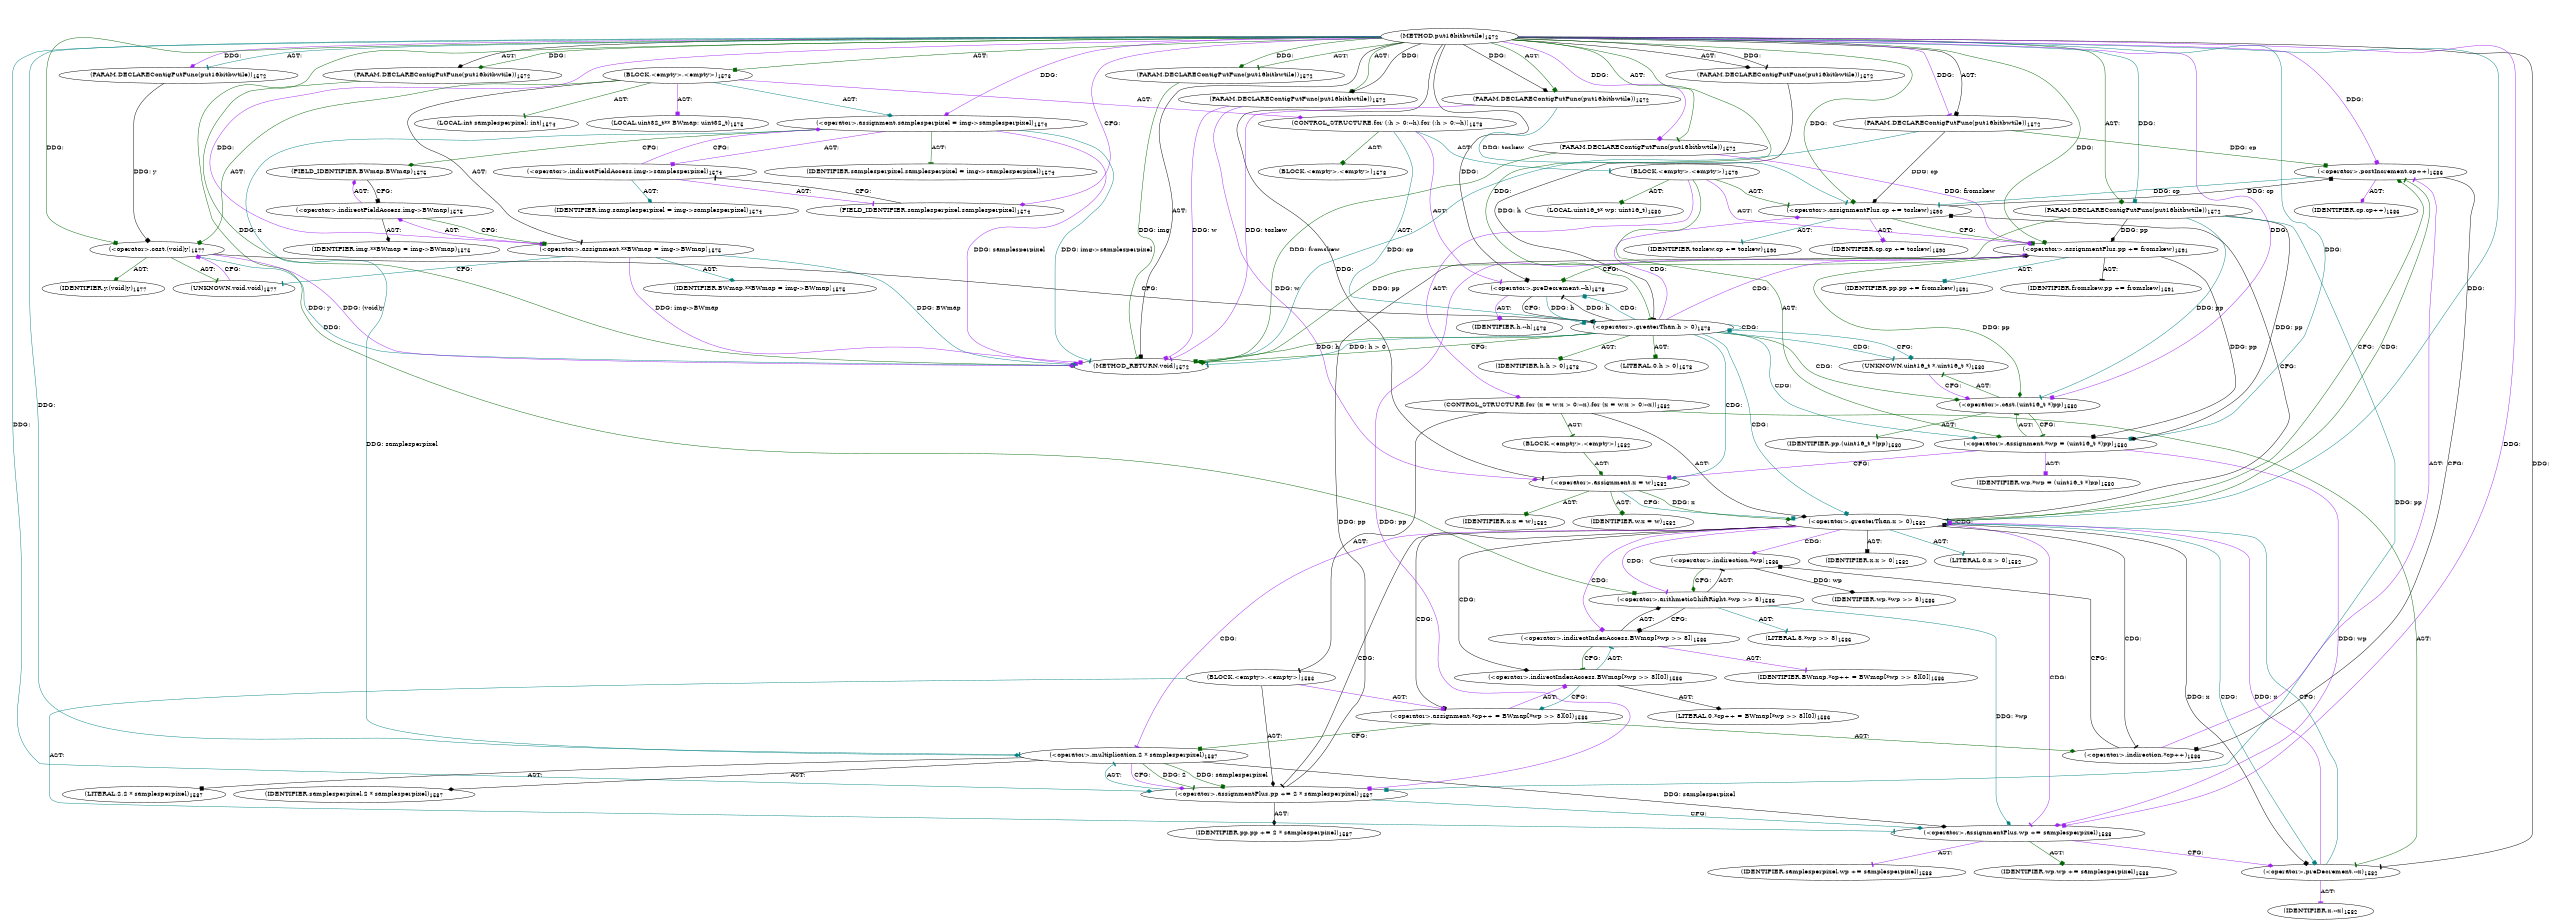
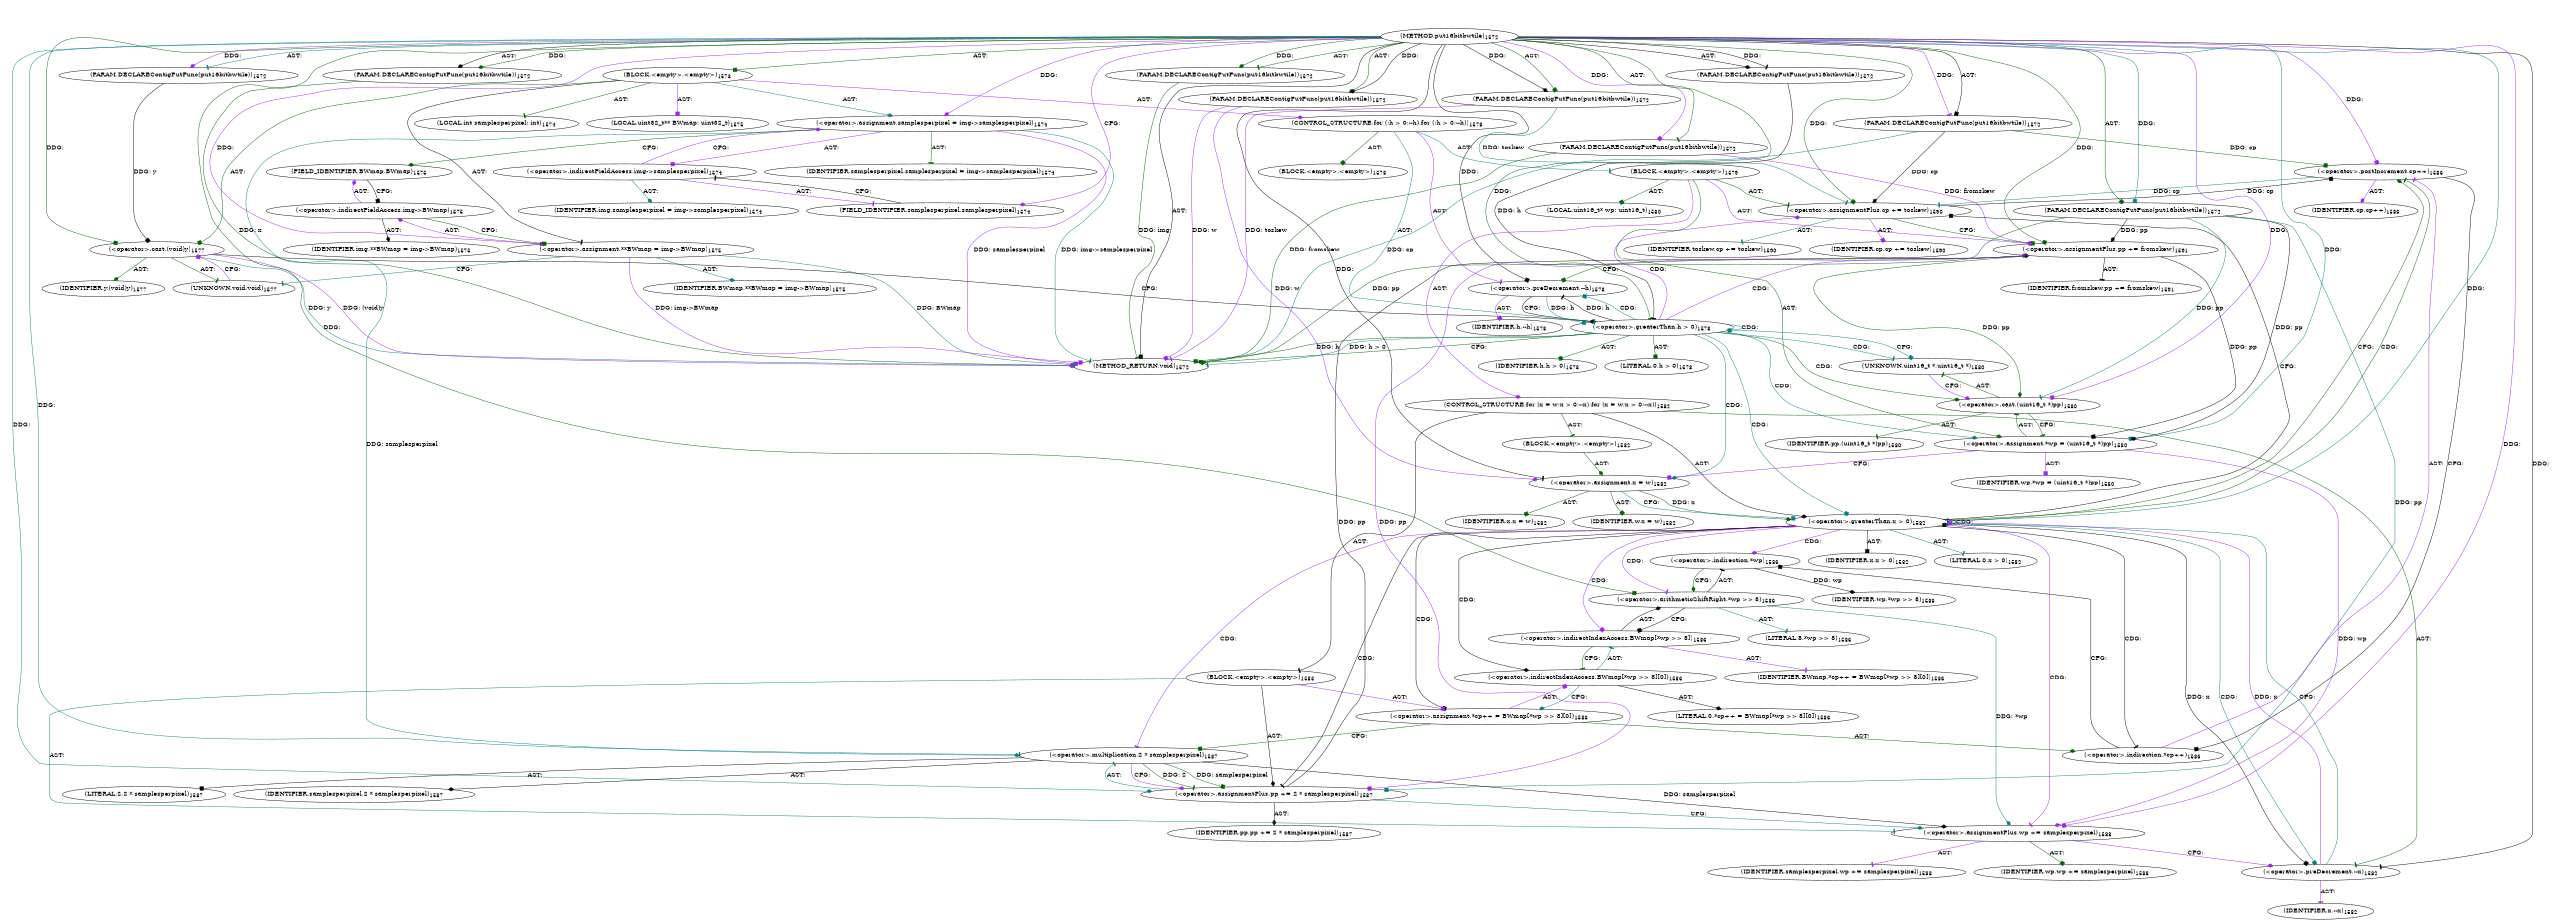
(1907, 289) -> none
